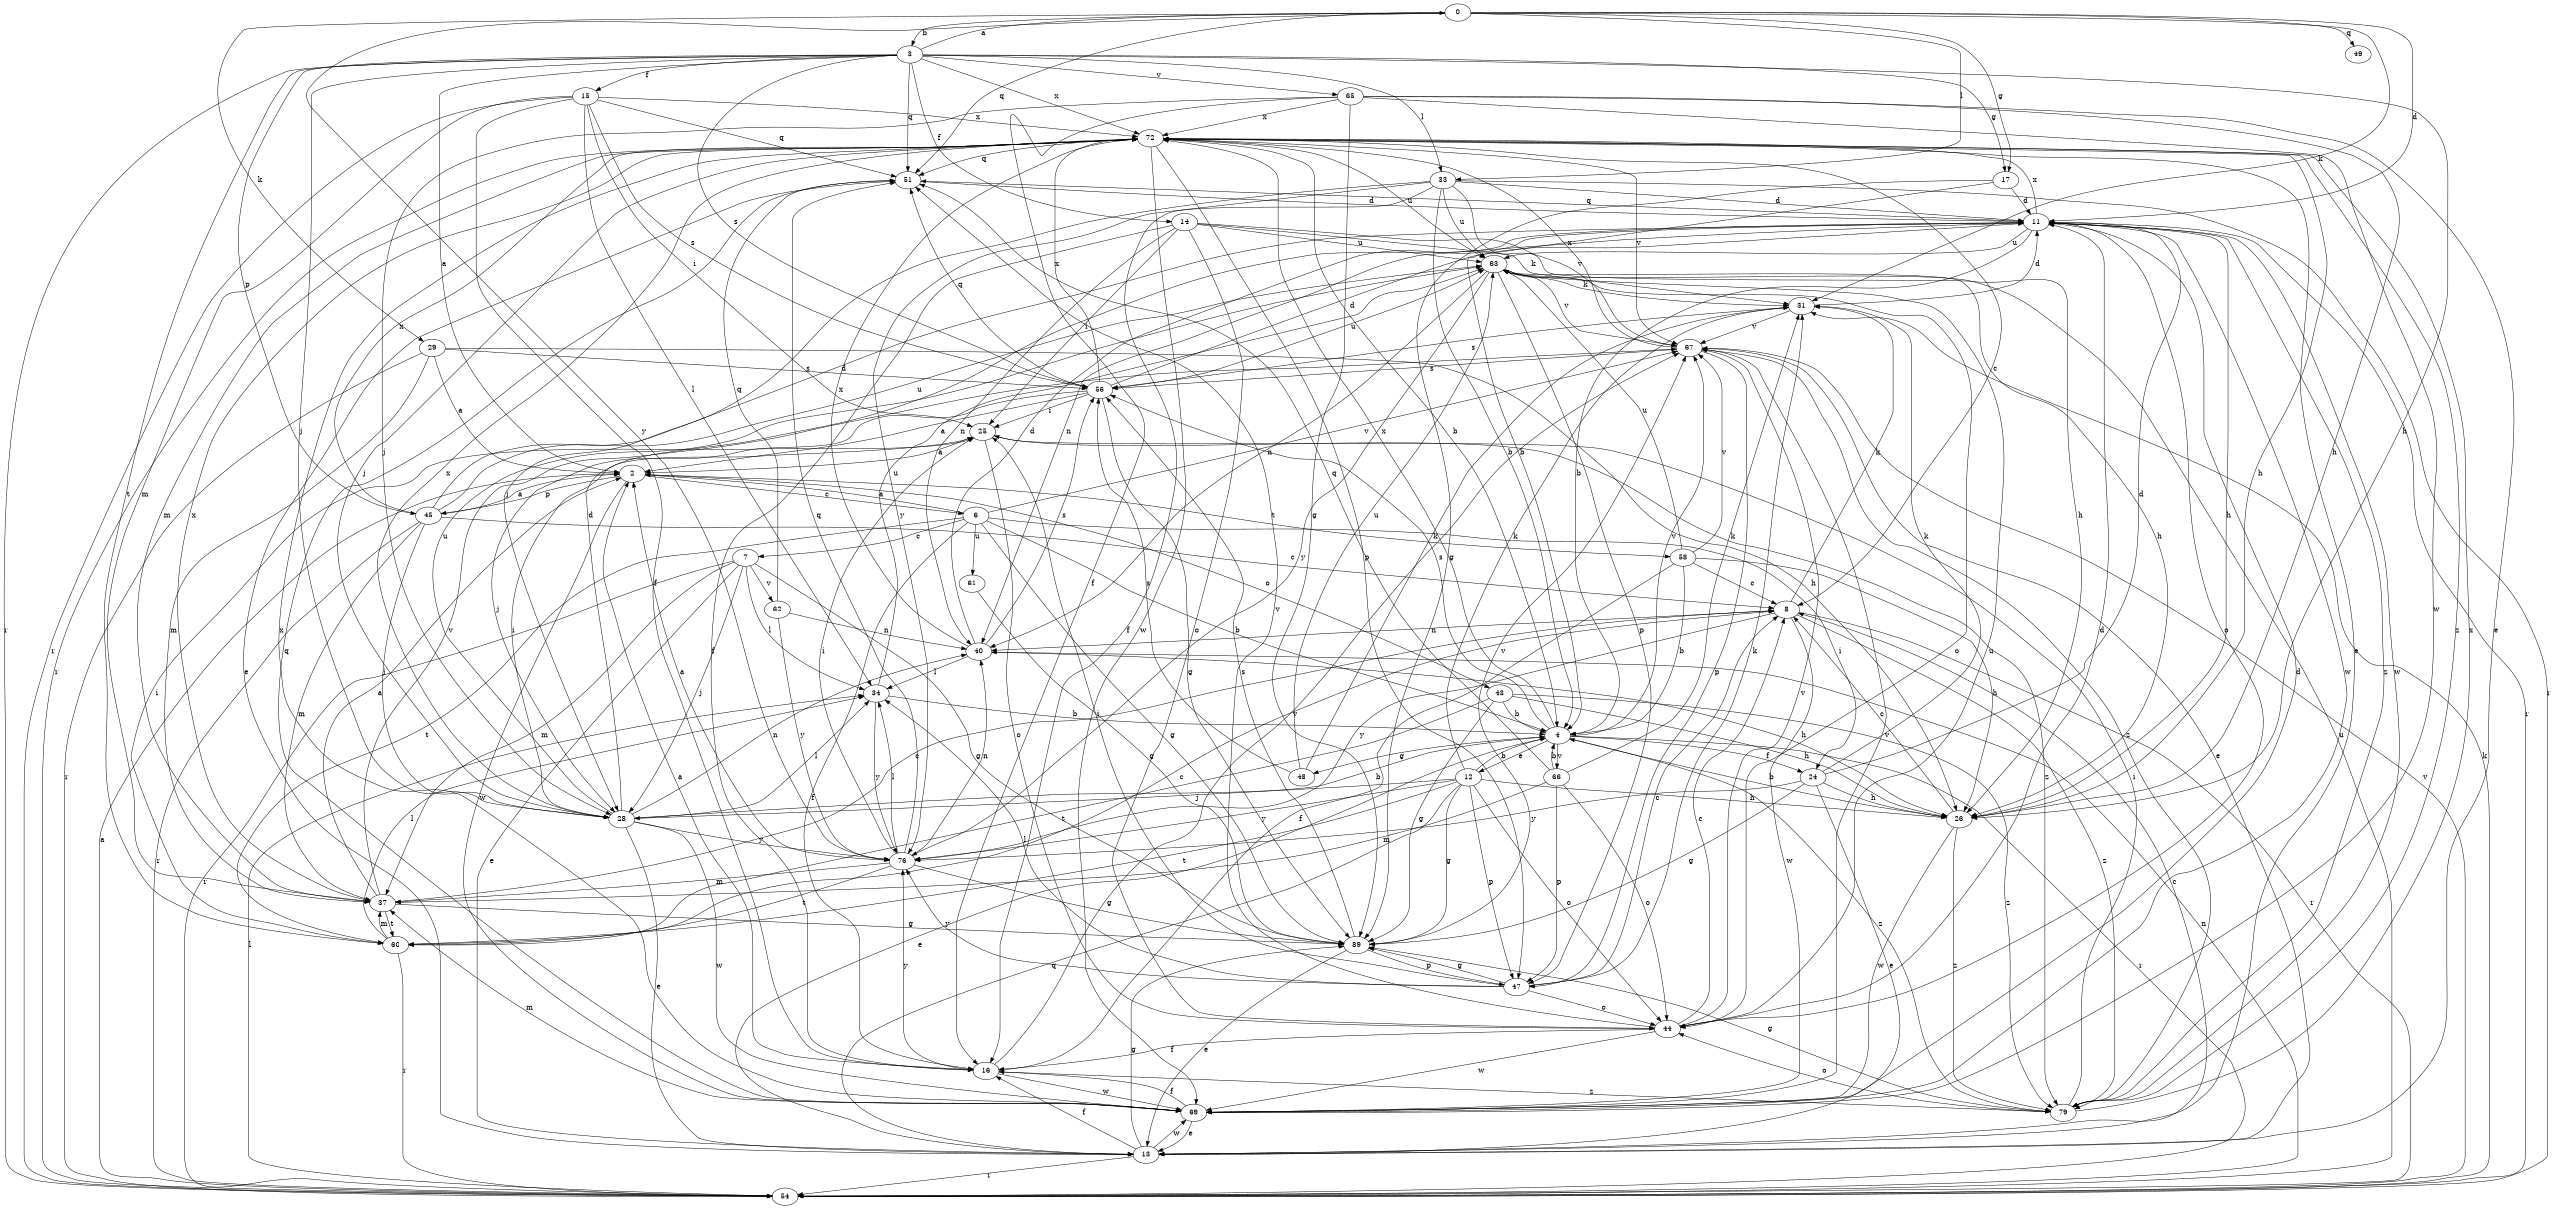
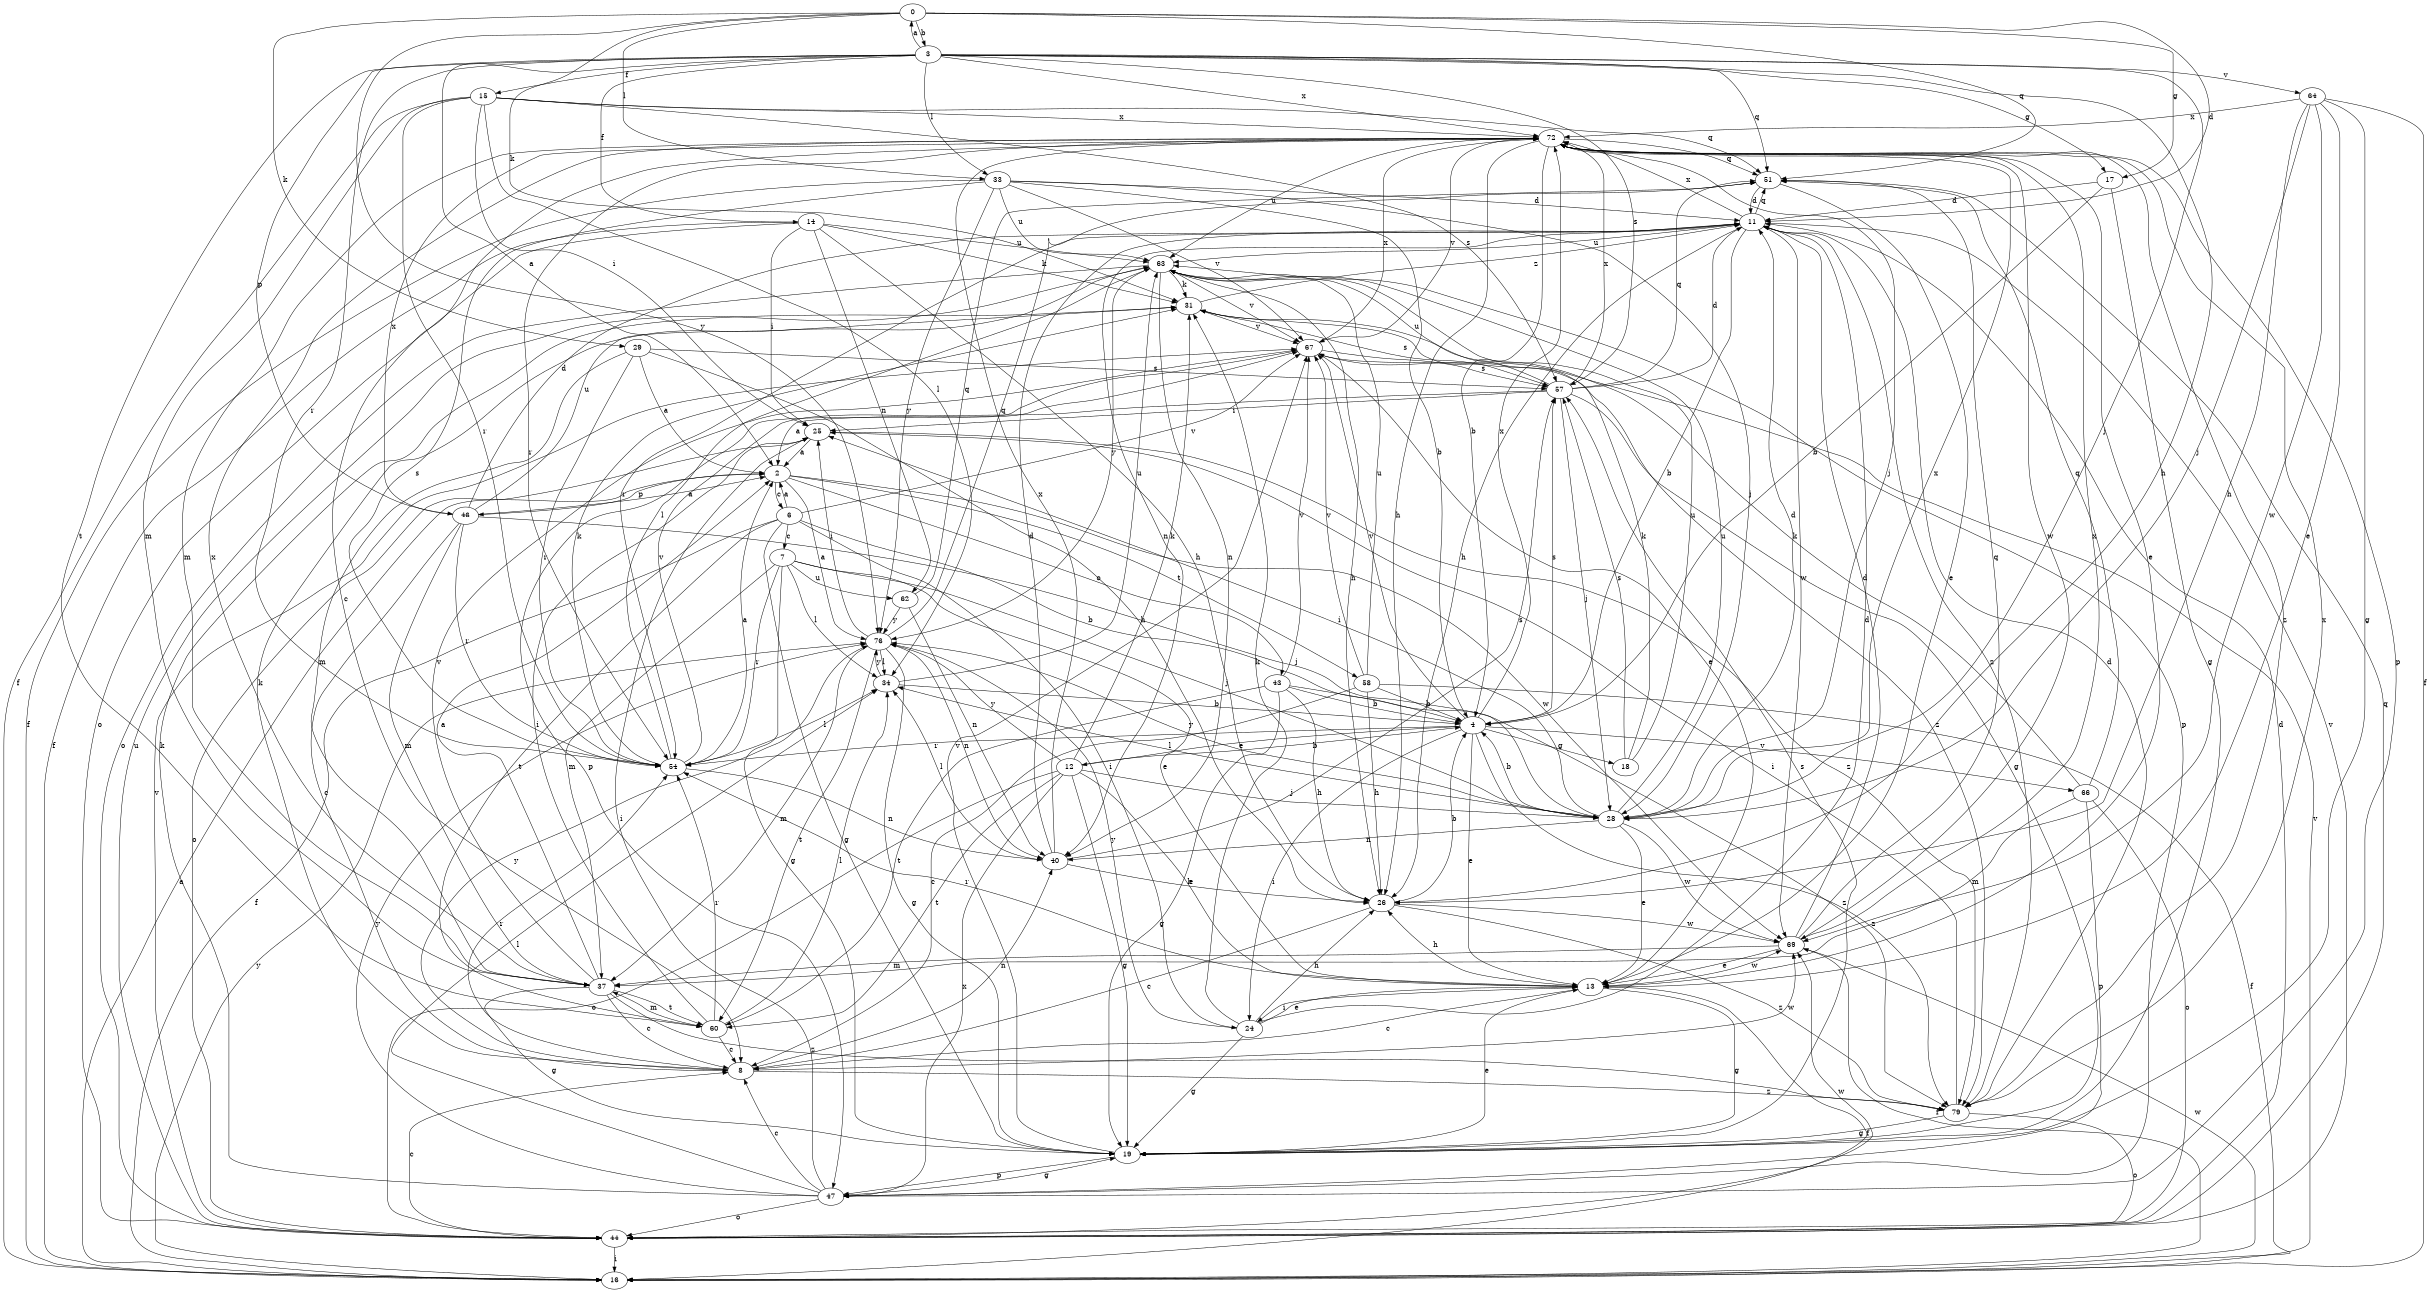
(2358, 54) -> none
(1350, 96) -> (2312, 96)
(2038, 264) -> (1536, 264)
(1100, 390) -> (1560, 390)
(952, 432) -> (880, 410)
(428, 516) -> (466, 516)
(769, 584) -> (818, 579)
(972, 584) -> none
(1278, 610) -> (2386, 704)
(2226, 631) -> (2331, 725)
(2397, 673) -> (2109, 662)
(2549, 694) -> (417, 474)
(2342, 735) -> (662, 516)
(708, 739) -> (820, 564)
(1768, 756) -> (1274, 882)
(1552, 759) -> none
(1302, 777) -> (1626, 767)
(1711, 799) -> (1475, 974)
(1491, 882) -> (965, 987)
(1357, 945) -> (1127, 1155)
(1054, 966) -> (1191, 882)
(1836, 991) -> (1299, 520)
none -> (1417, 993)
(1172, 1050) -> (616, 1260)
(1522, 1092) -> (1270, 1060)
